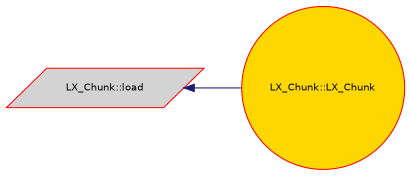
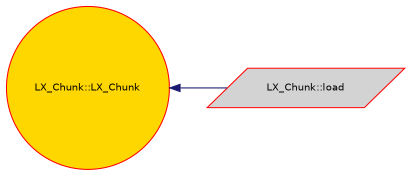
(218, 88) -> (204, 88)
